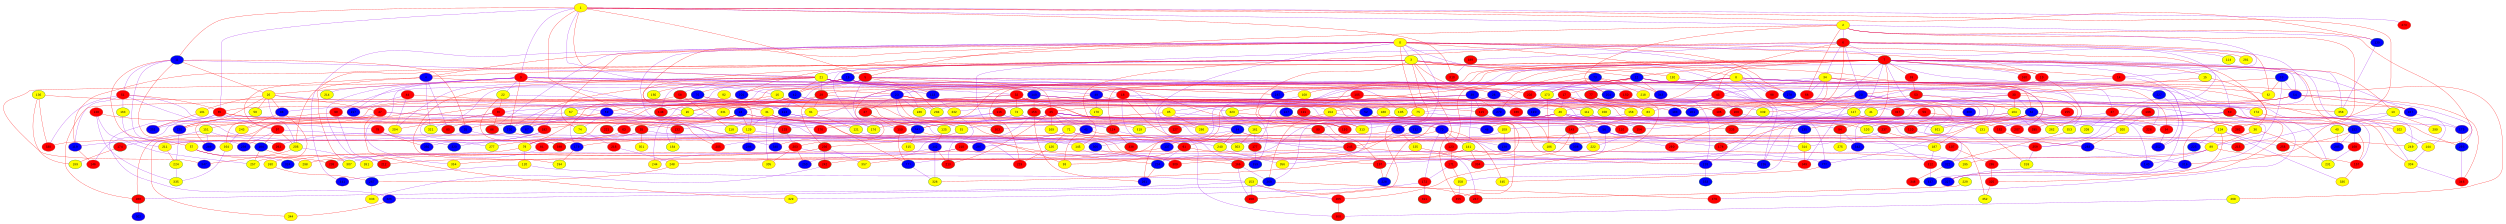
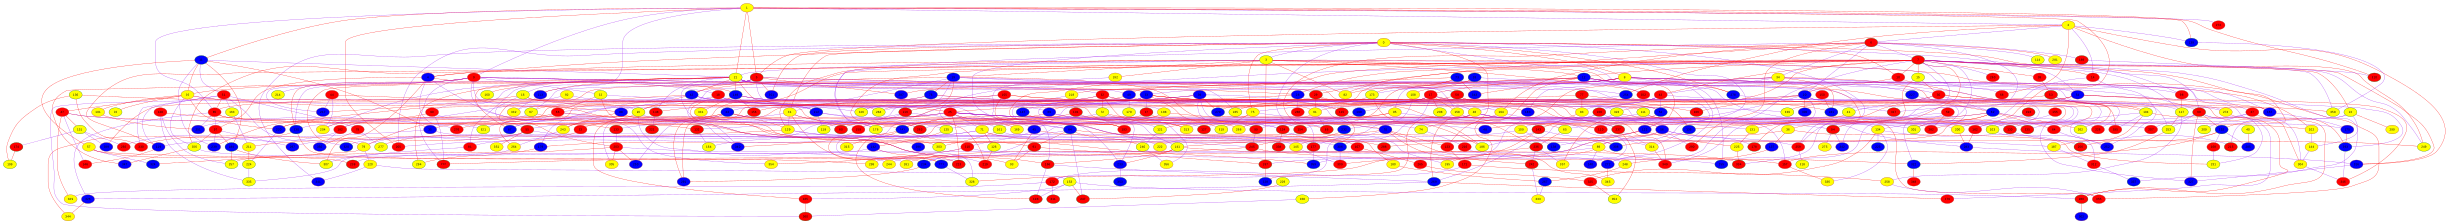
(2004, 146) -> (1745, 137)
